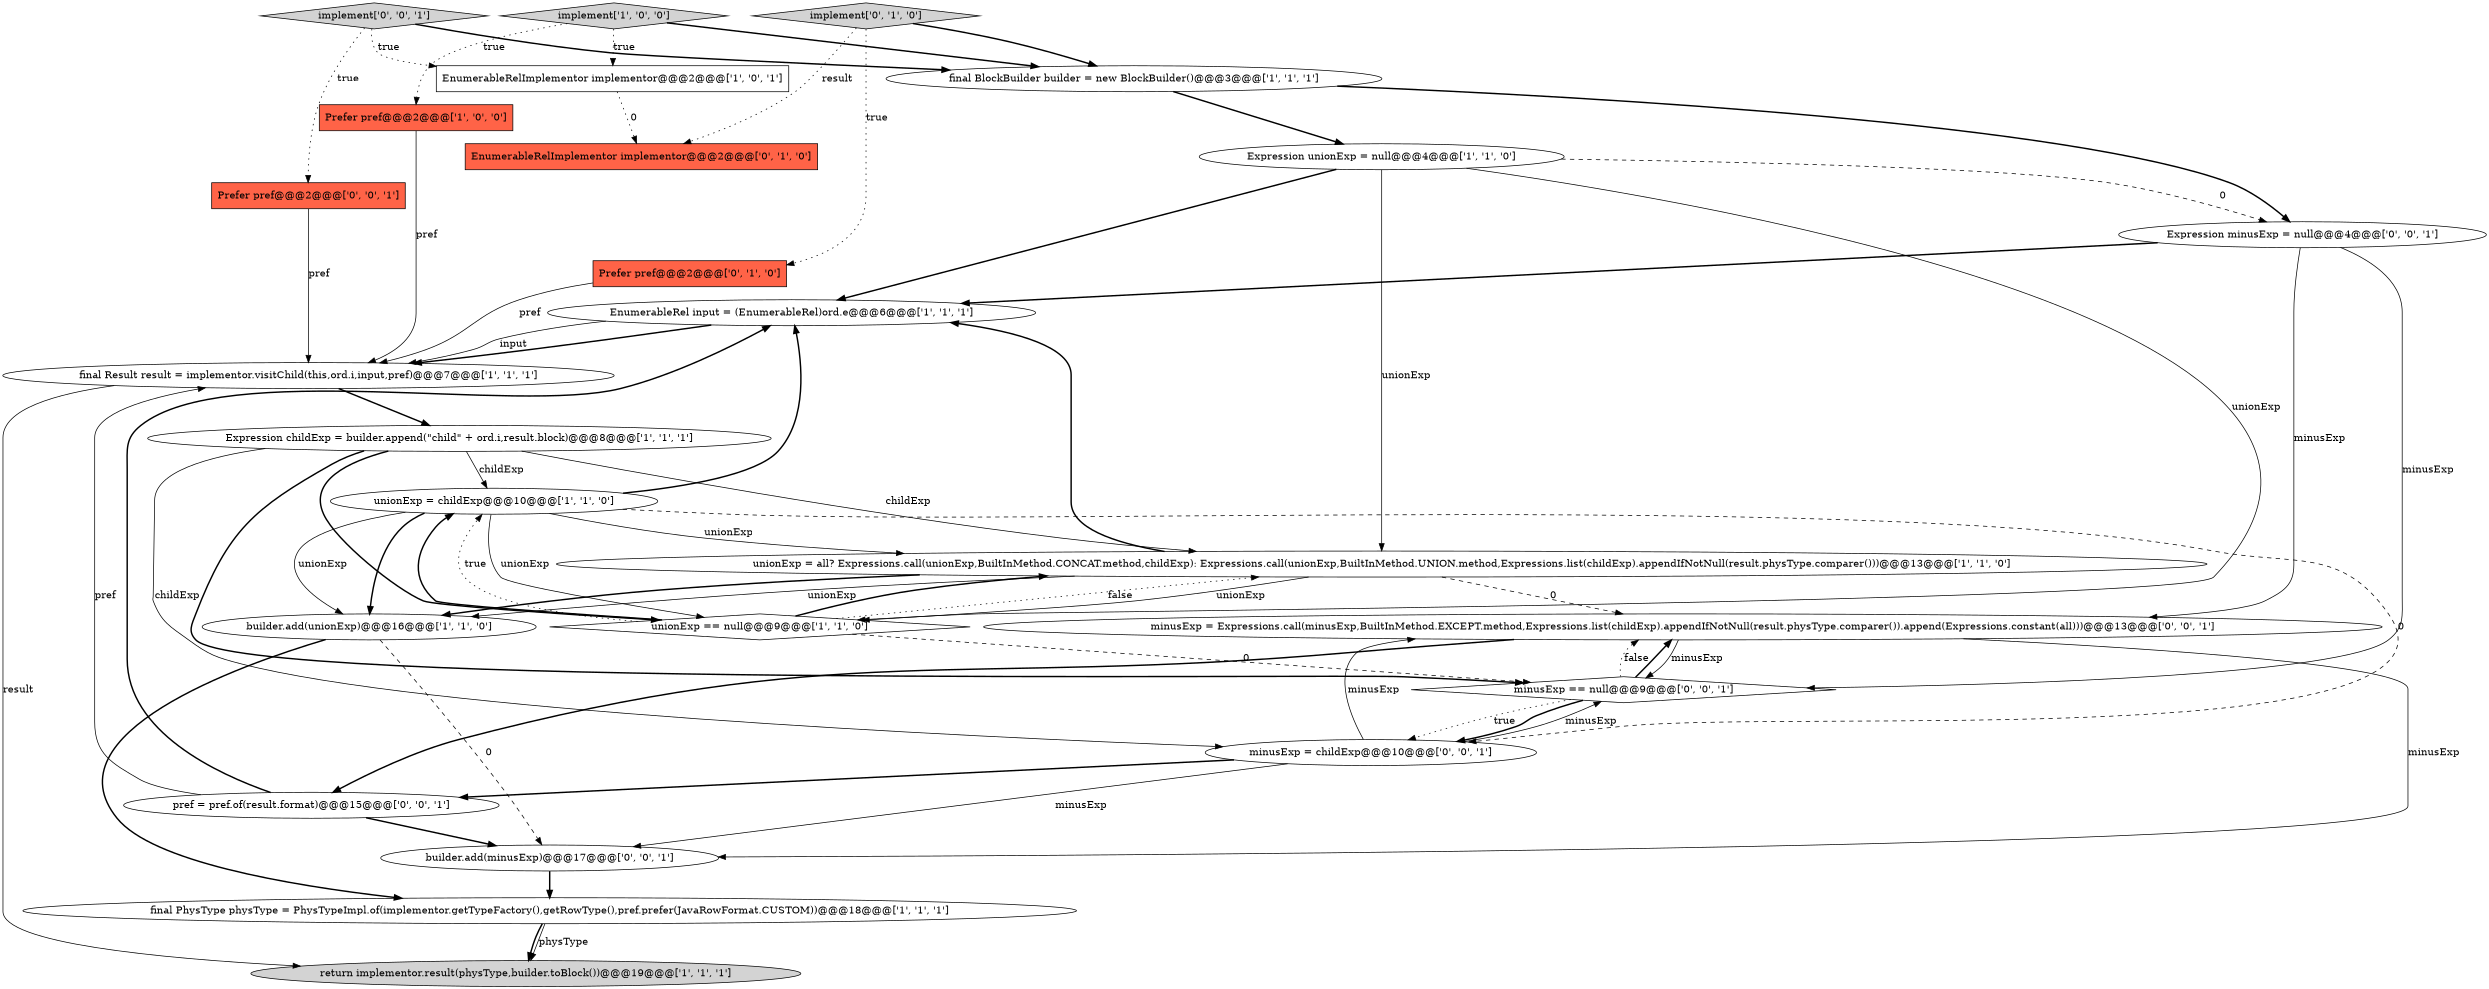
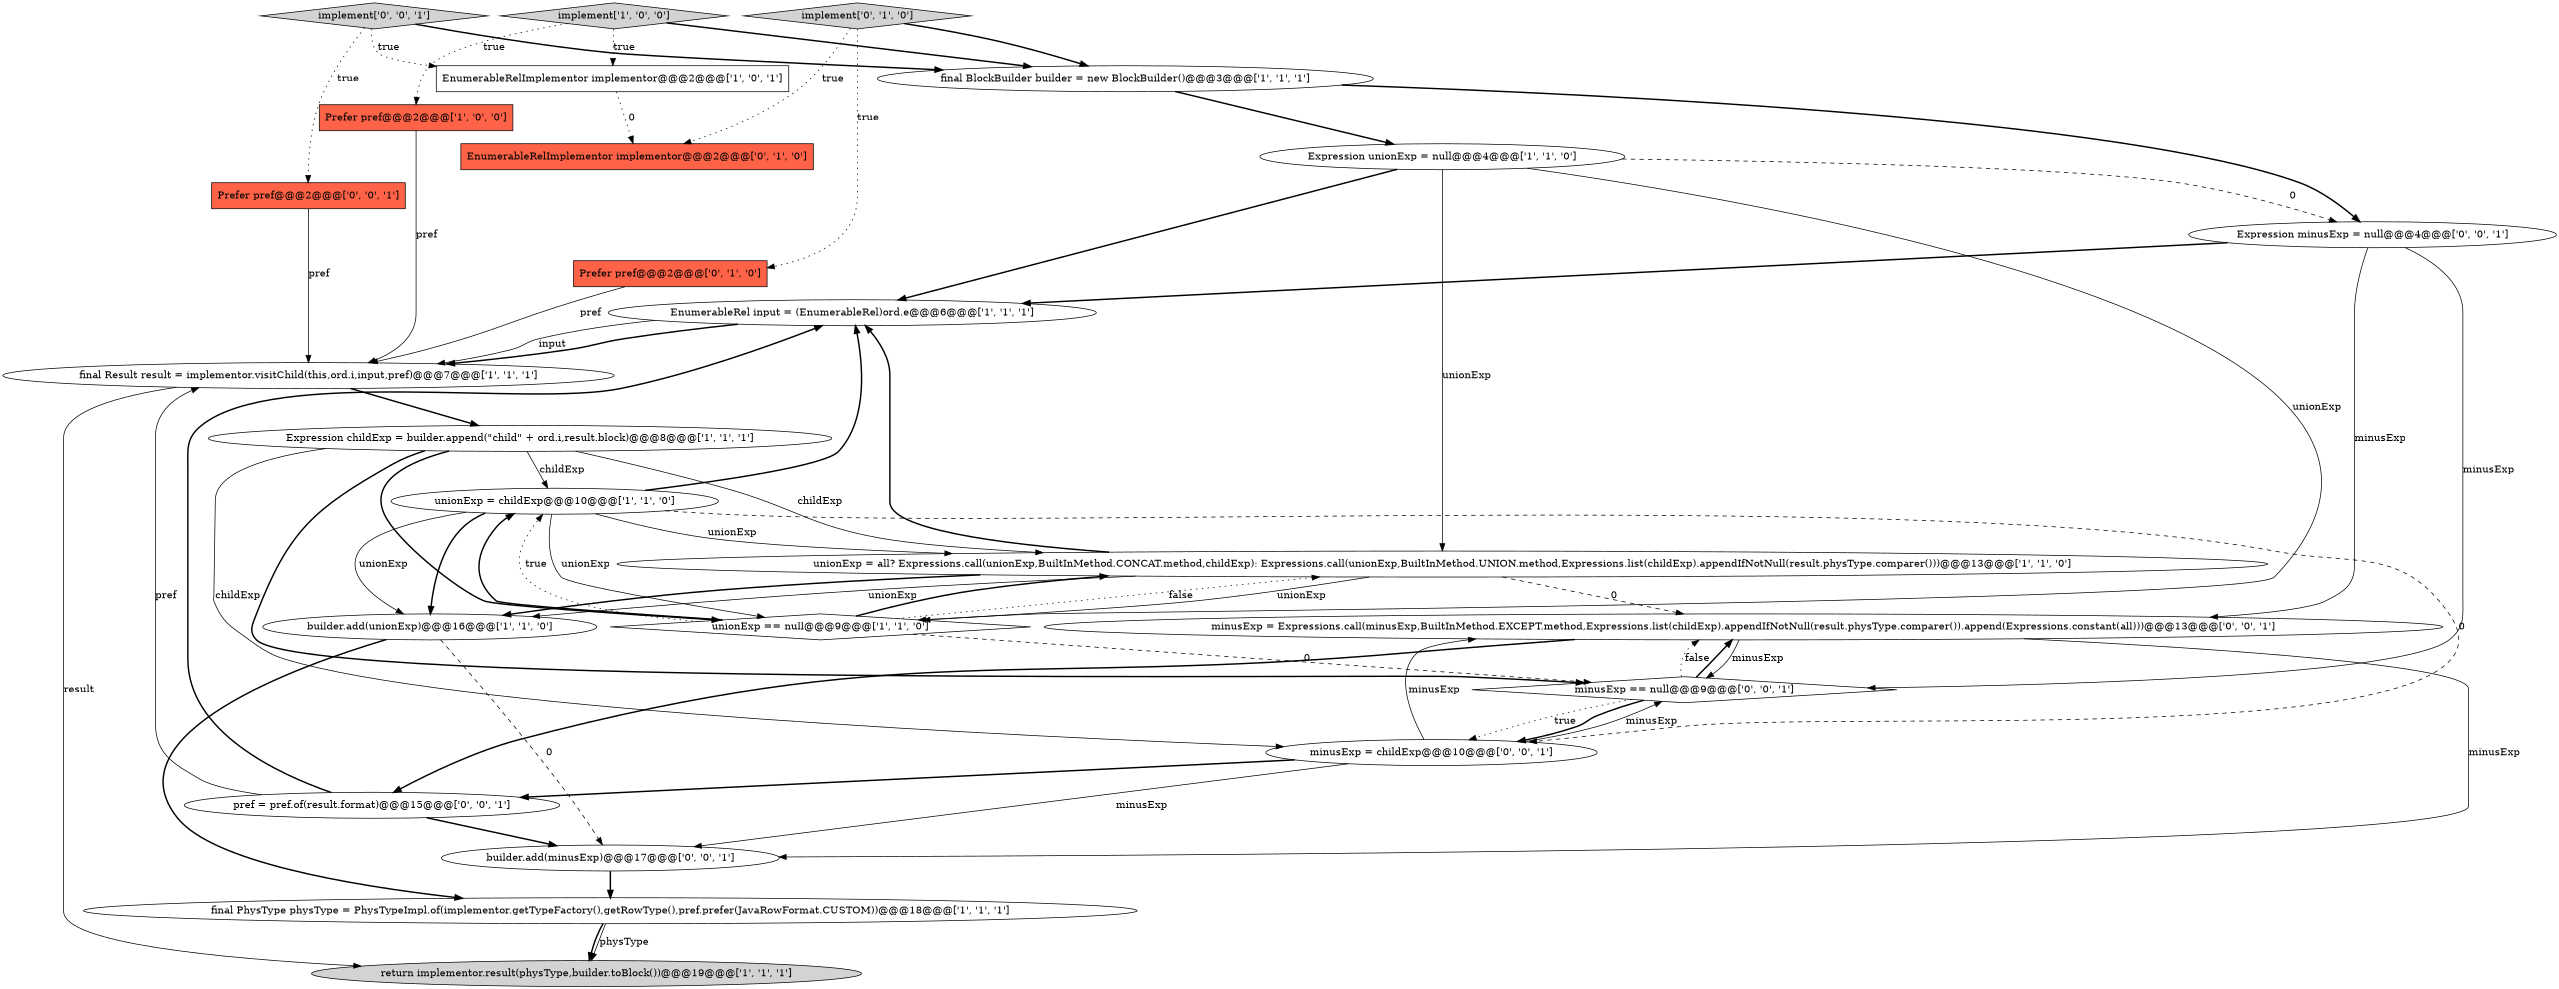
(837, 79) -> (833, 79)
